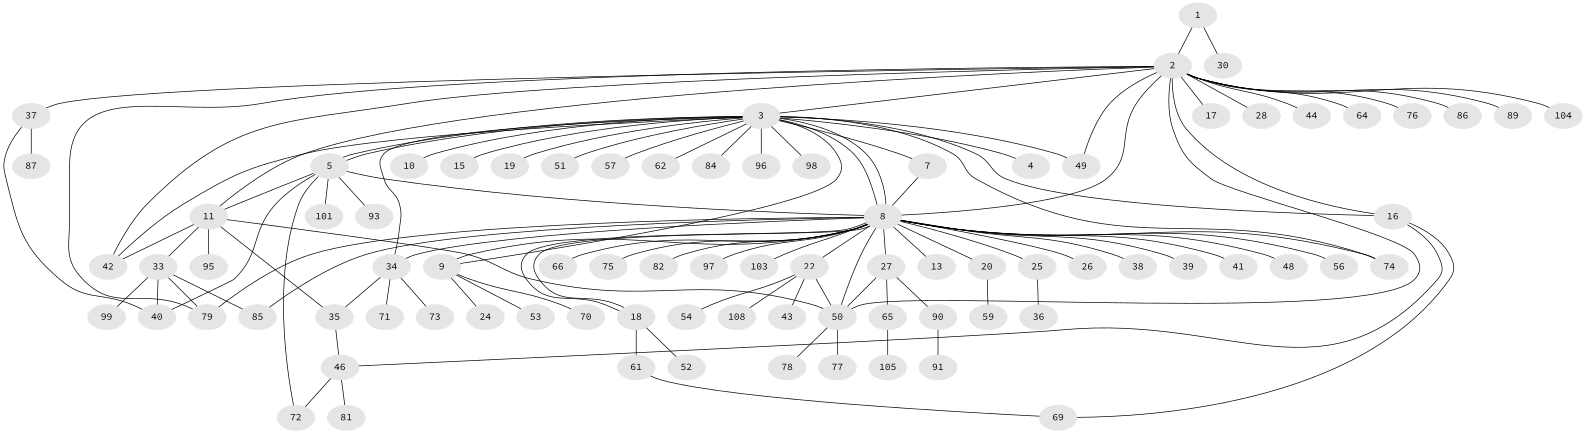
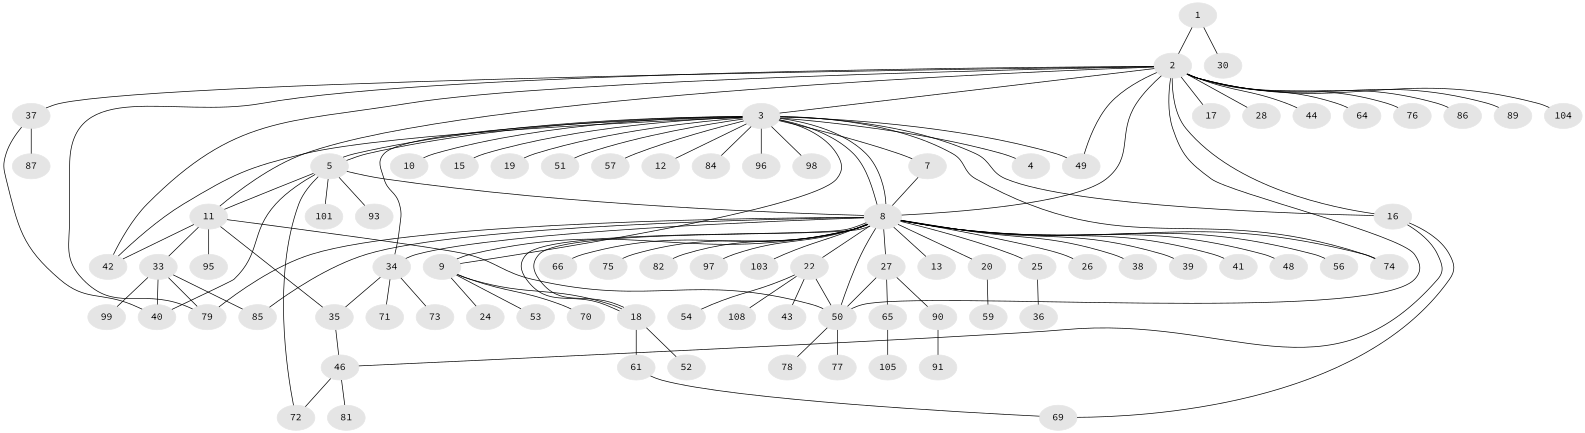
(661, 166) -> (661, 166)
none -> (540, 291)
